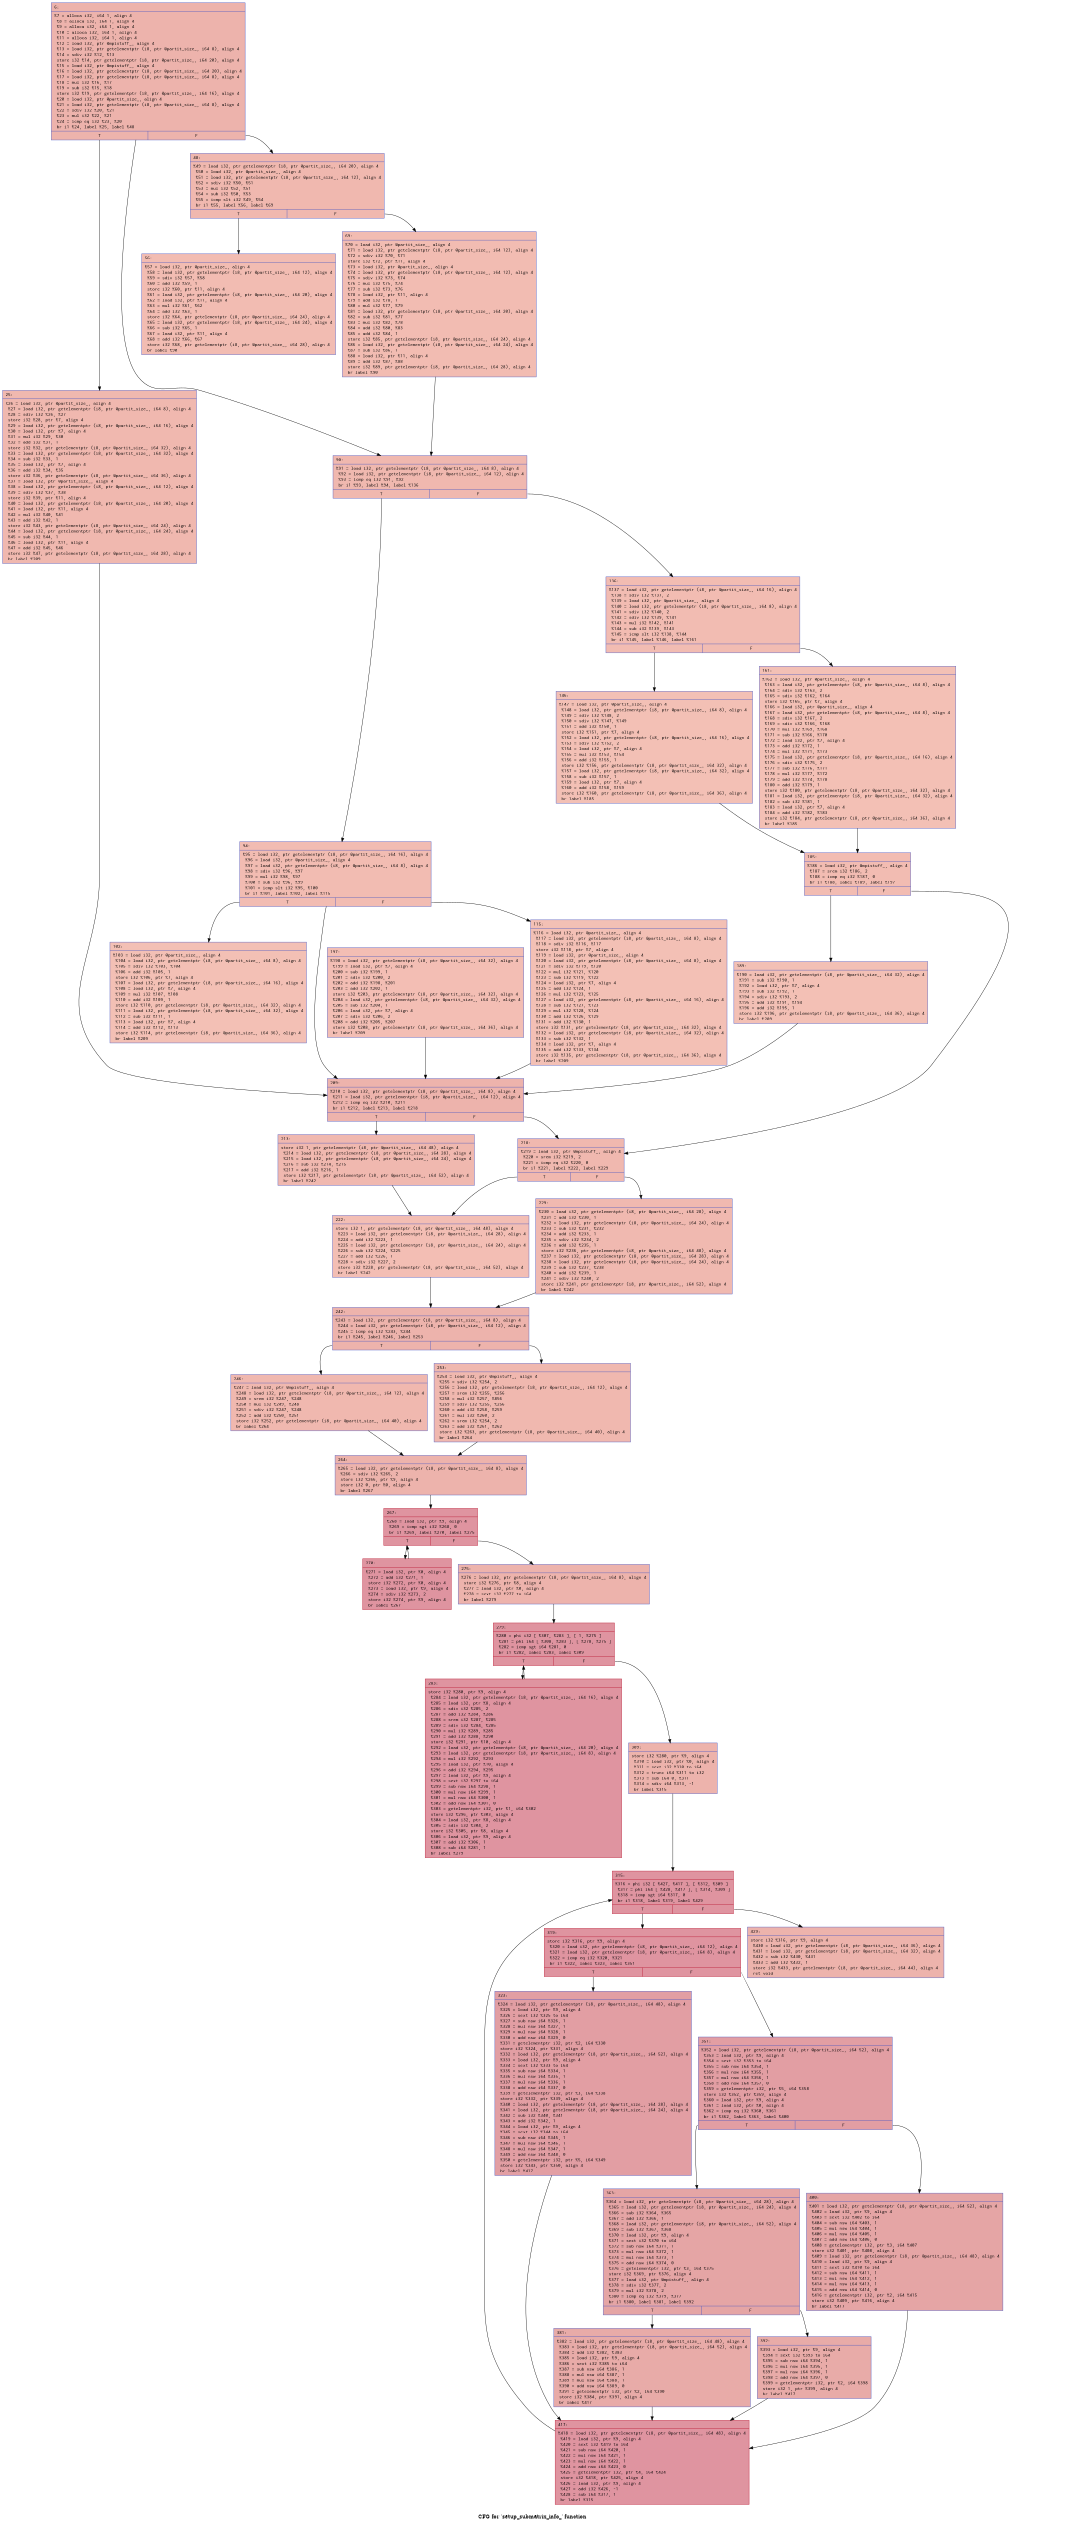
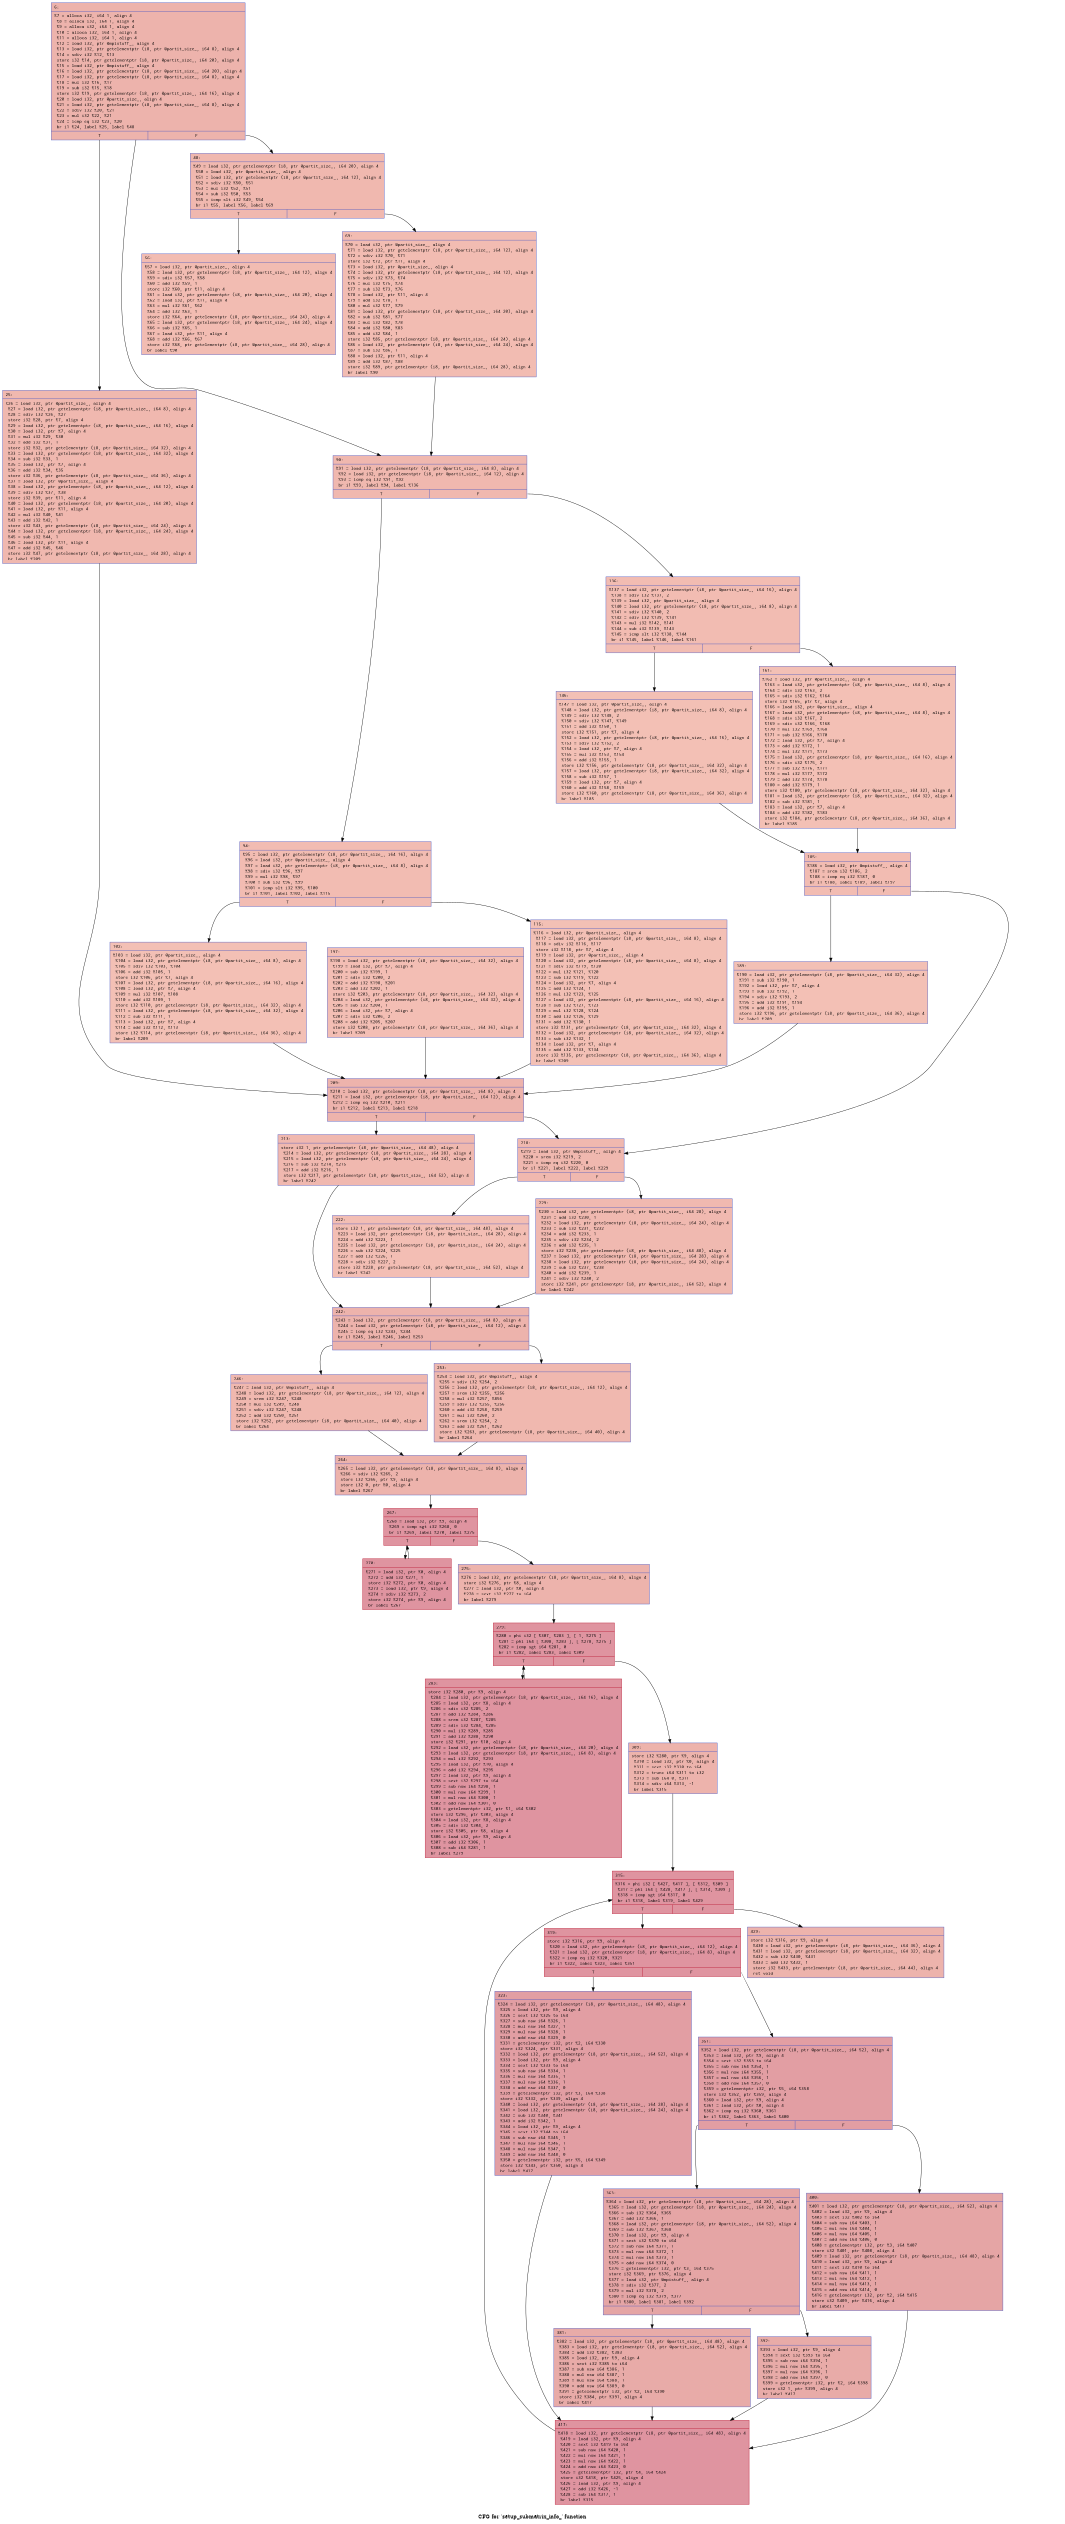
(315, 994) -> (306, 1062)
(401, 1199) -> (313, 1246)
